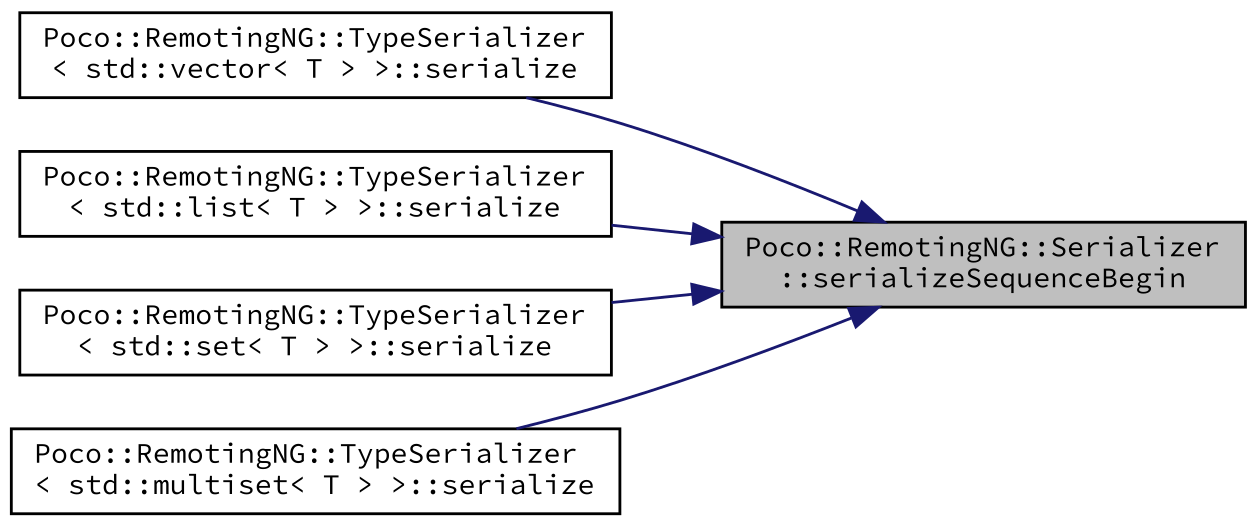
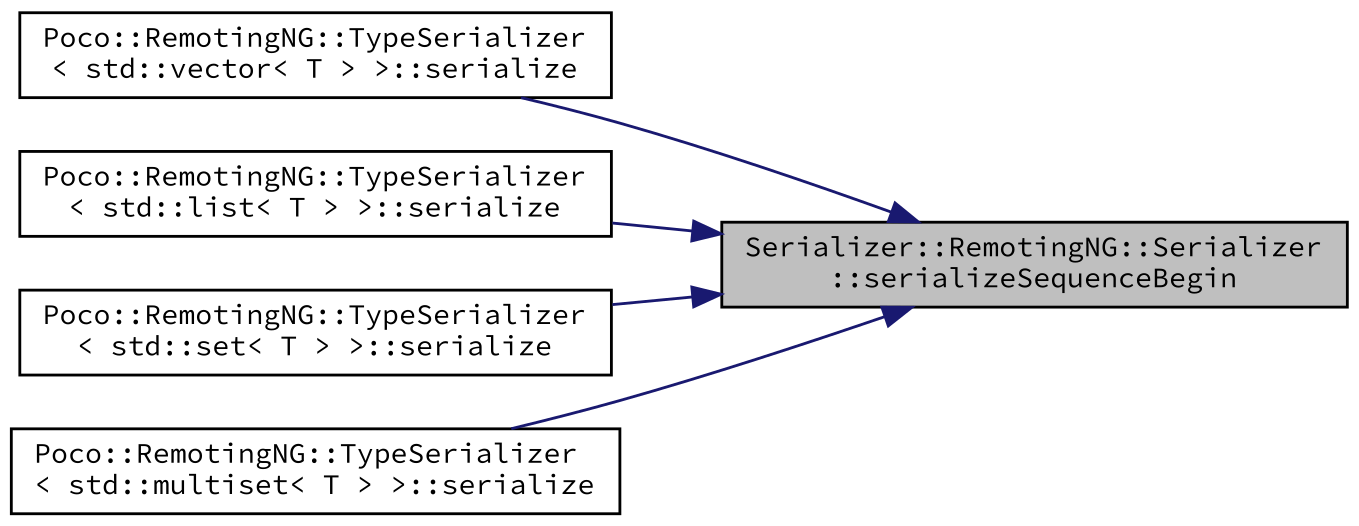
(984, 265) -> (1035, 265)
